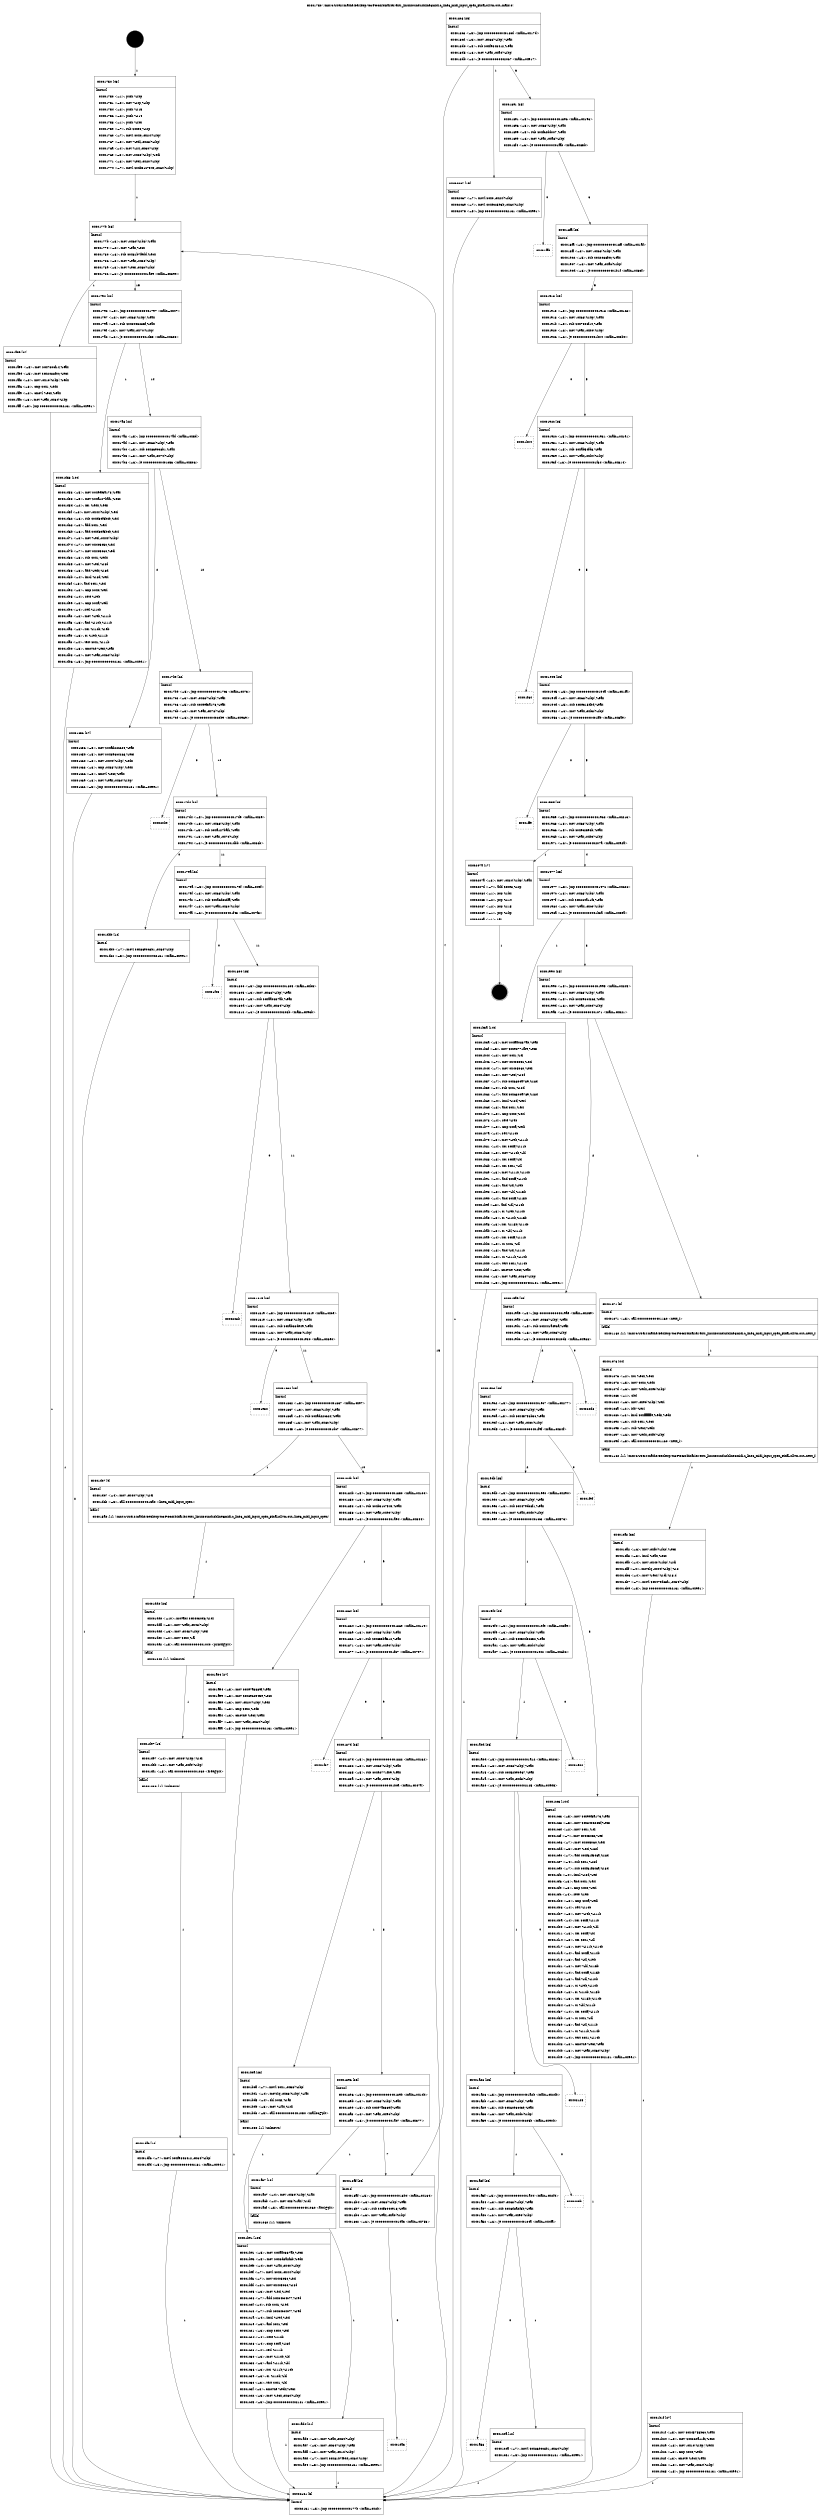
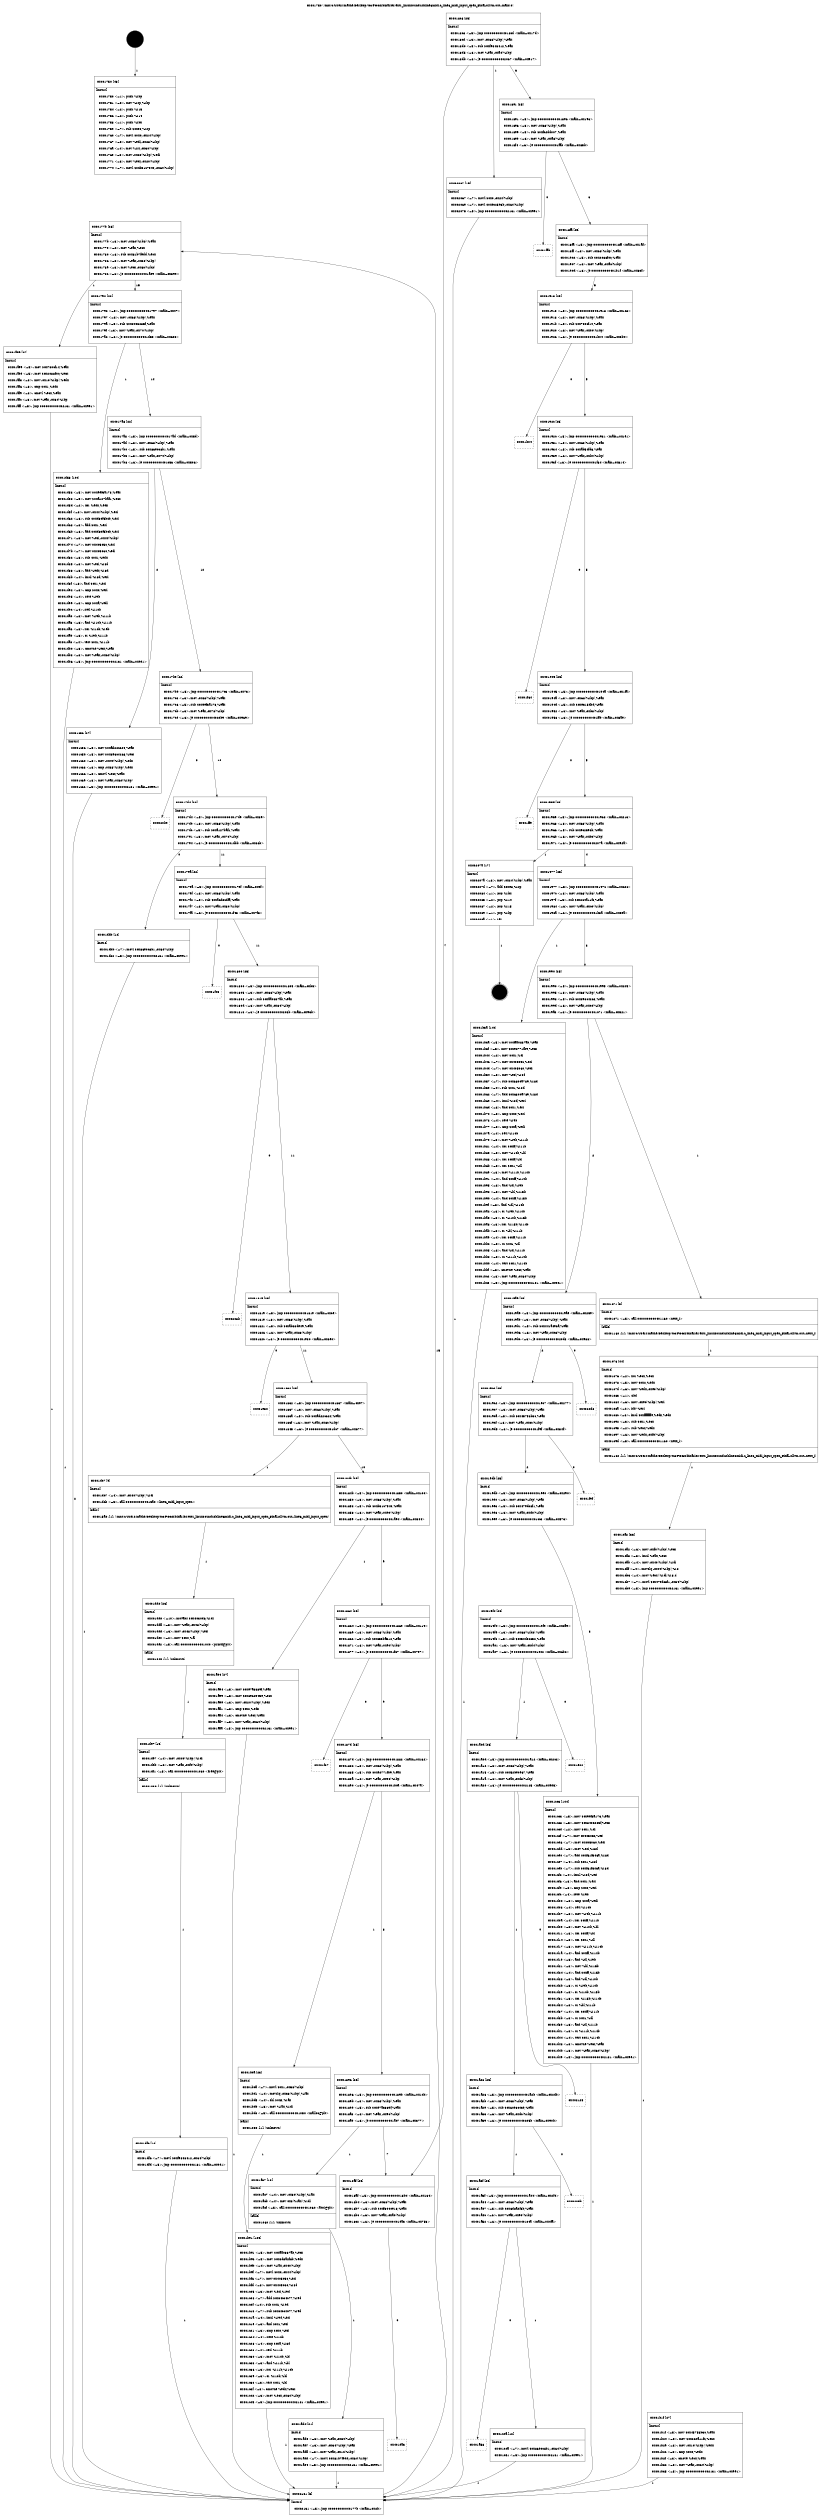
(135, 197) -> none
(526, 1565) -> none
